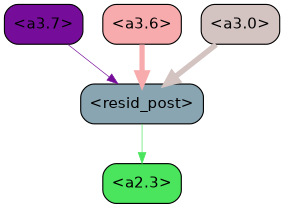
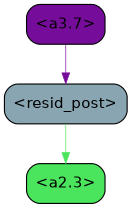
(142, 24) -> none
(240, 24) -> none
